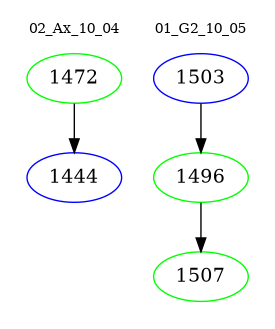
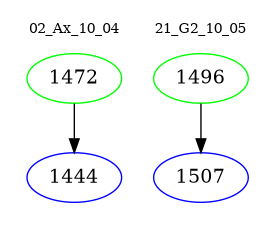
(201, 30) -> (201, 30)
(201, 78) -> none
(201, 277) -> (201, 178)
